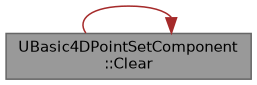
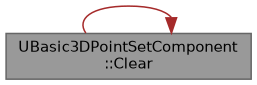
(129, 56) -> (129, 56)
